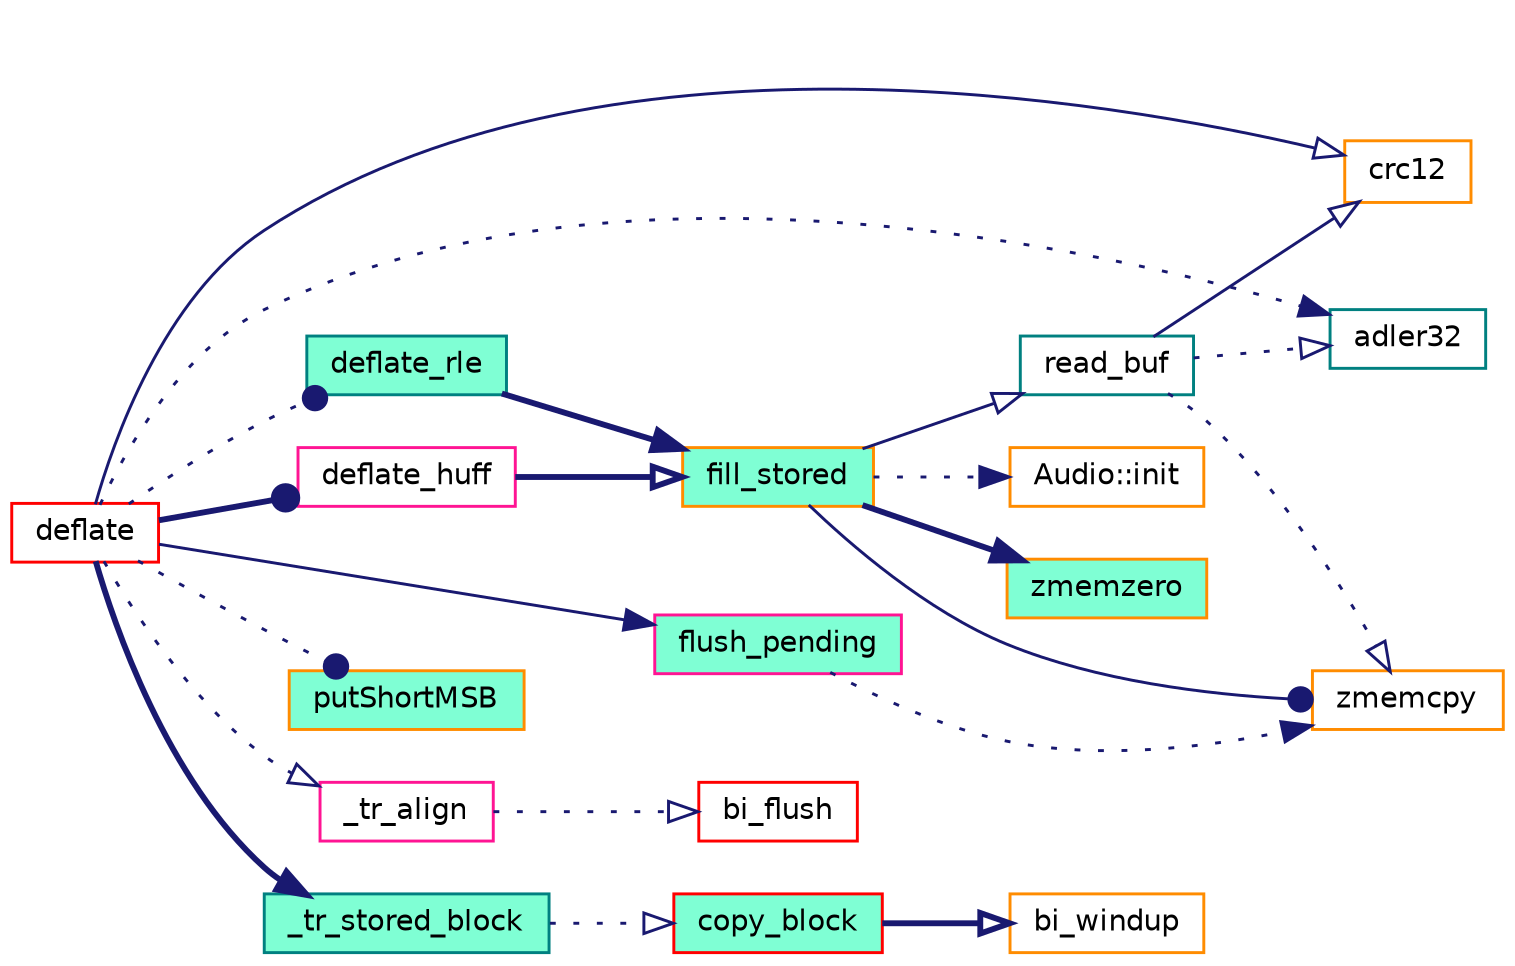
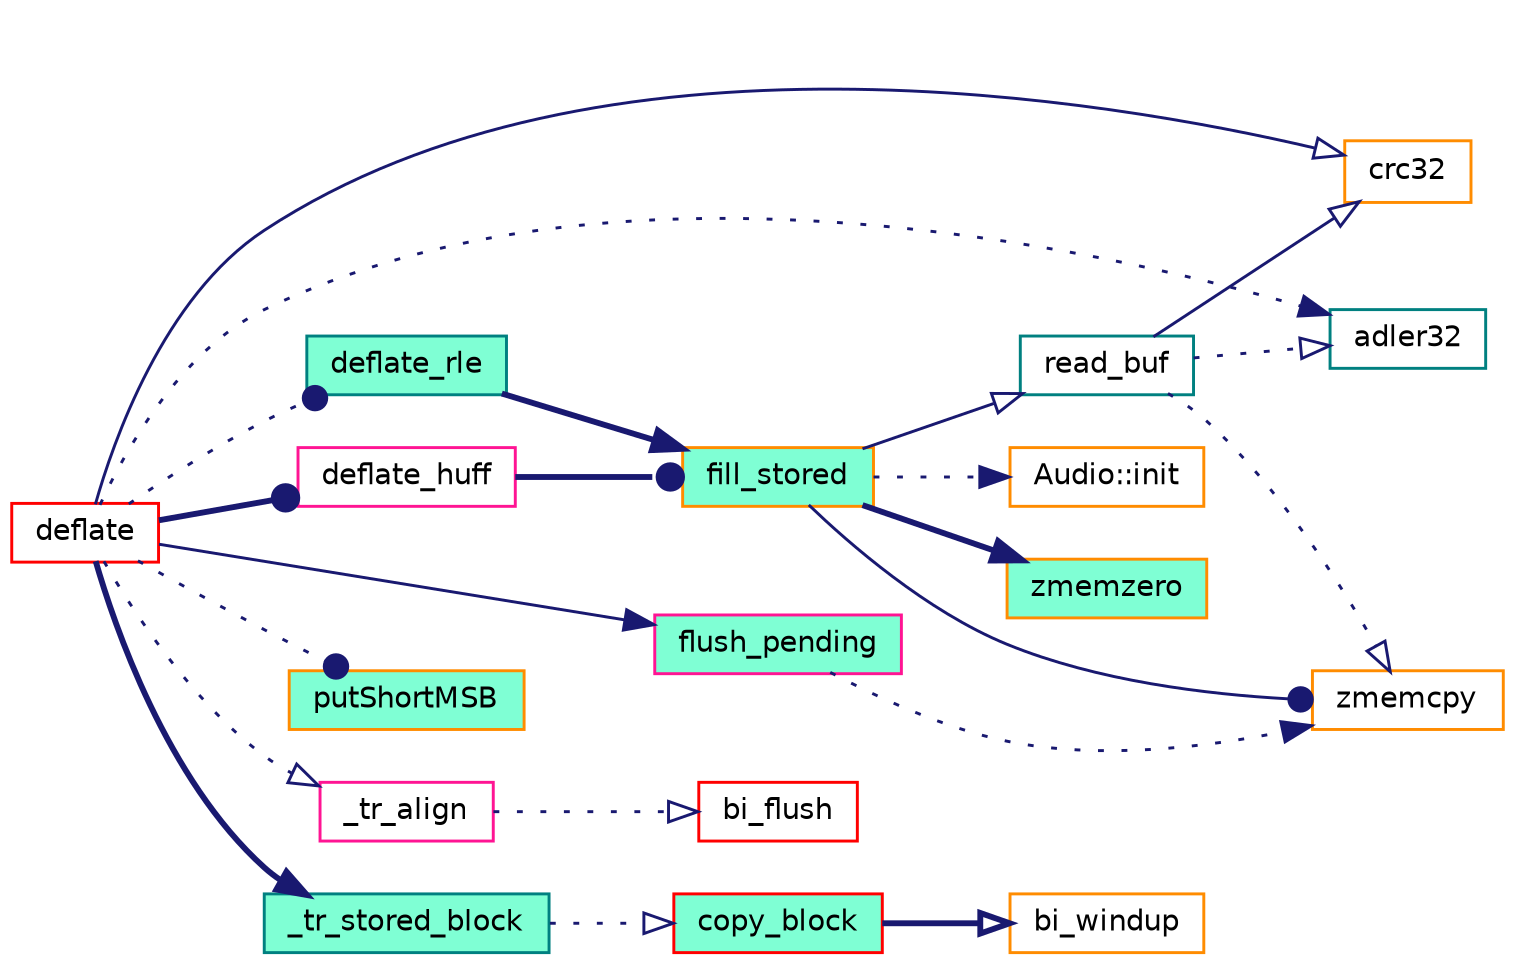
(1408, 172) -> (1408, 172)
(584, 477) -> (584, 477)
